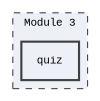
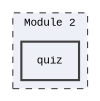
(50, 23) -> (50, 23)
